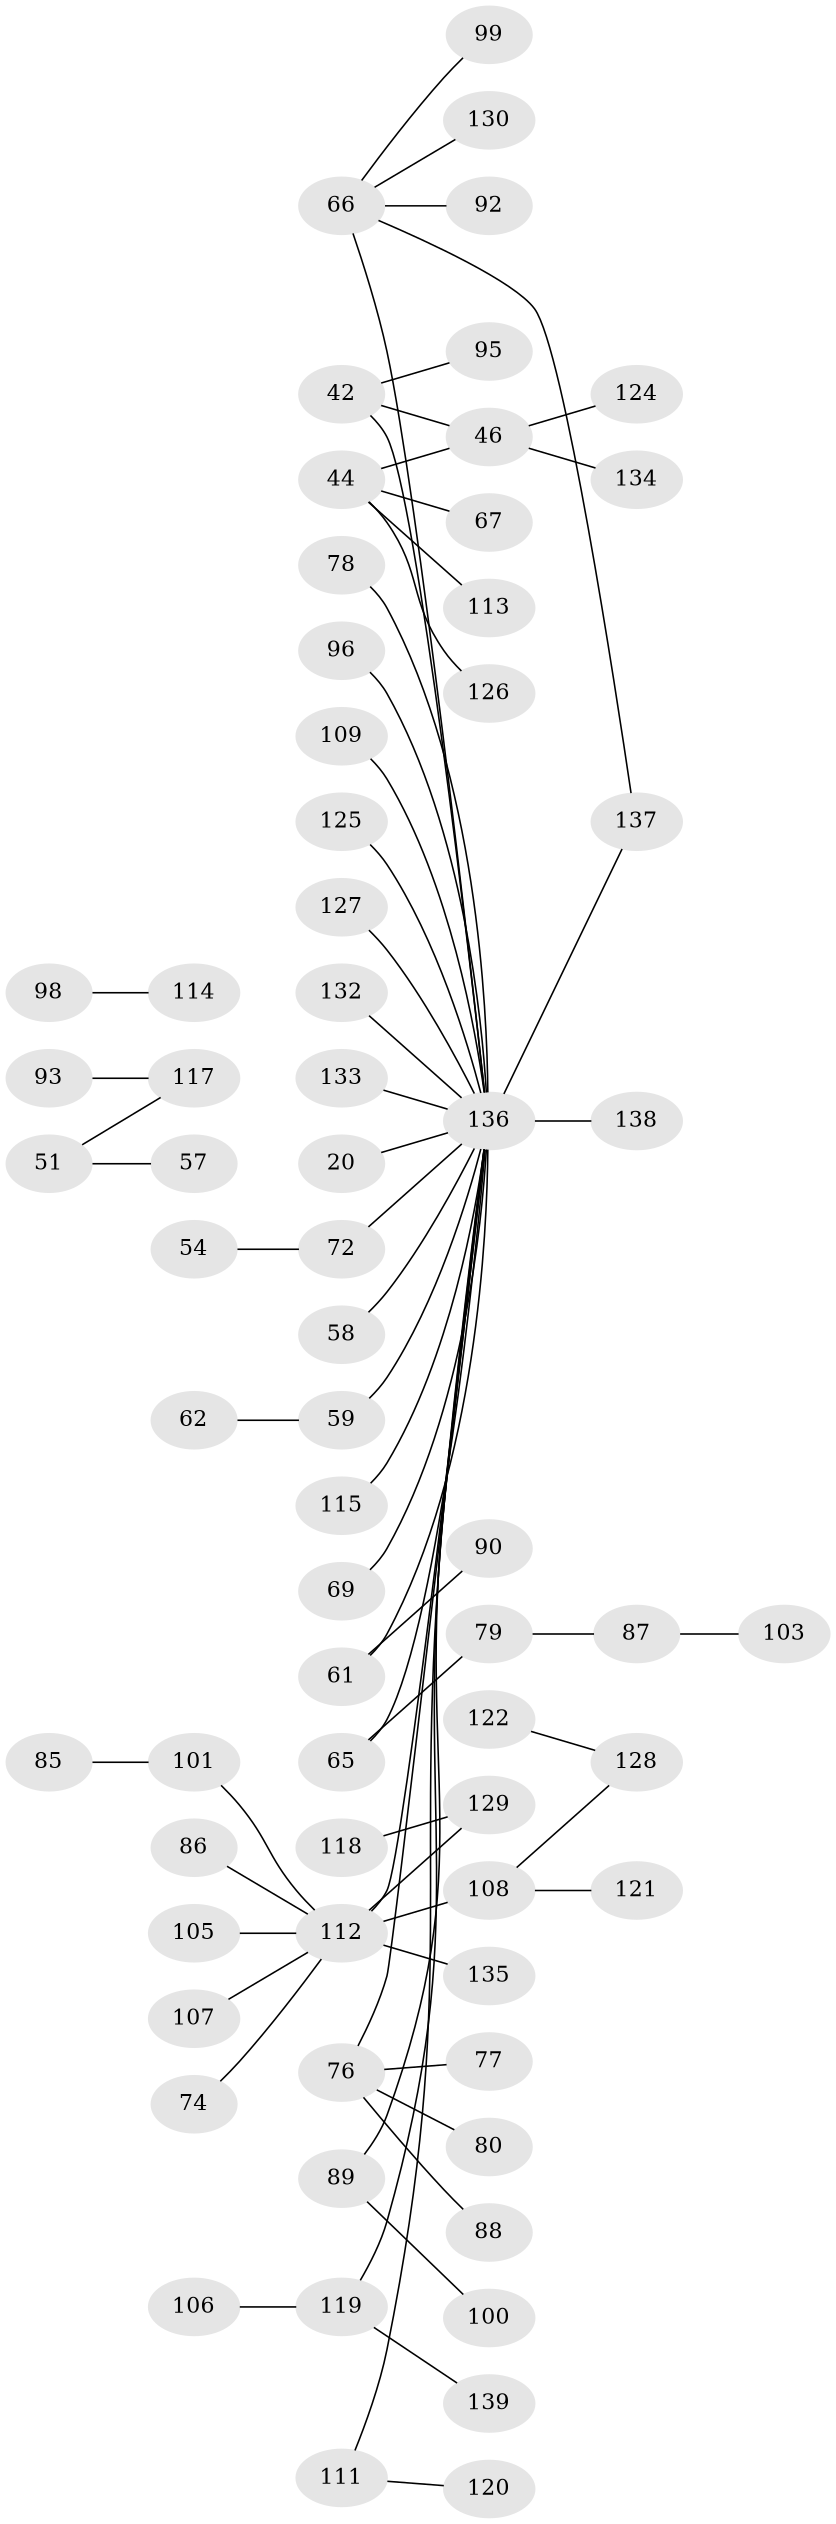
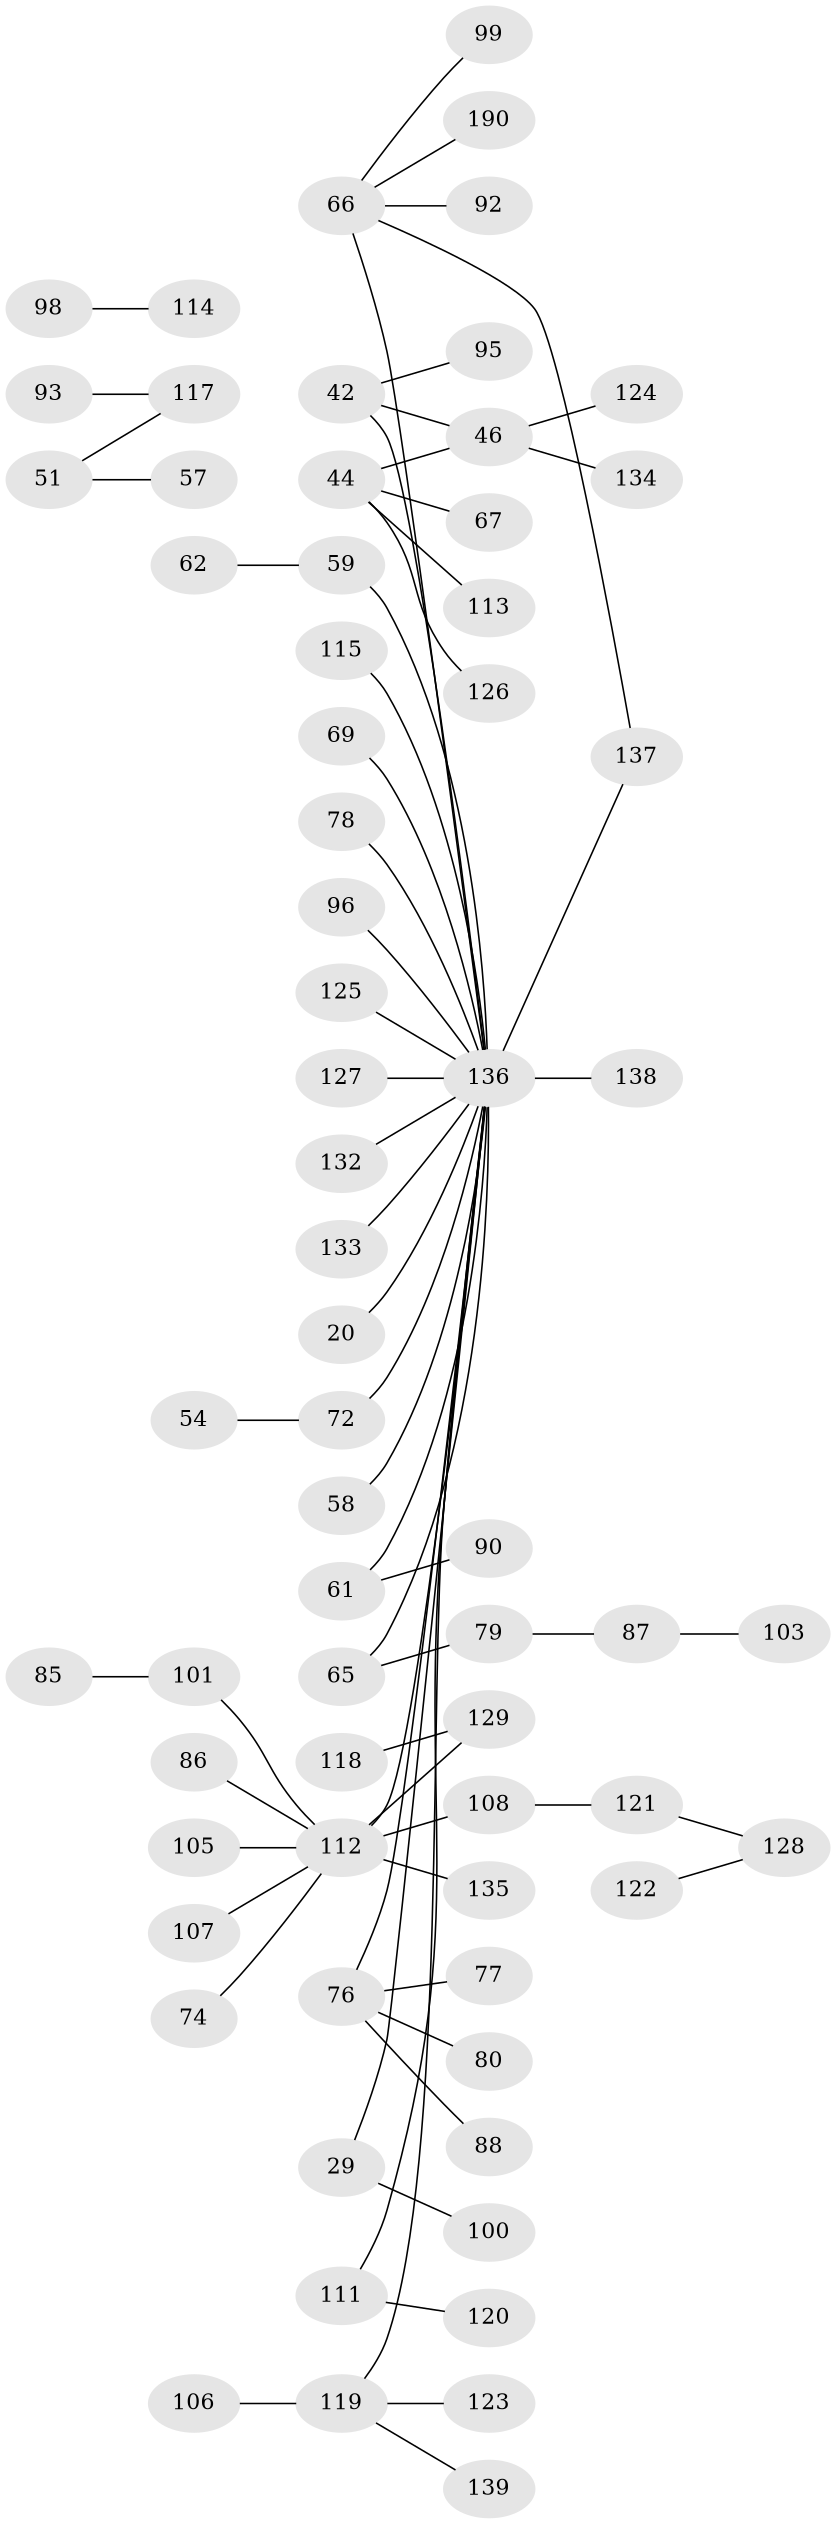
(489, 120) -> (489, 120)
(342, 736) -> none
(563, 1826) -> (711, 1826)
(342, 2179) -> (342, 2168)
none -> (489, 2404)
